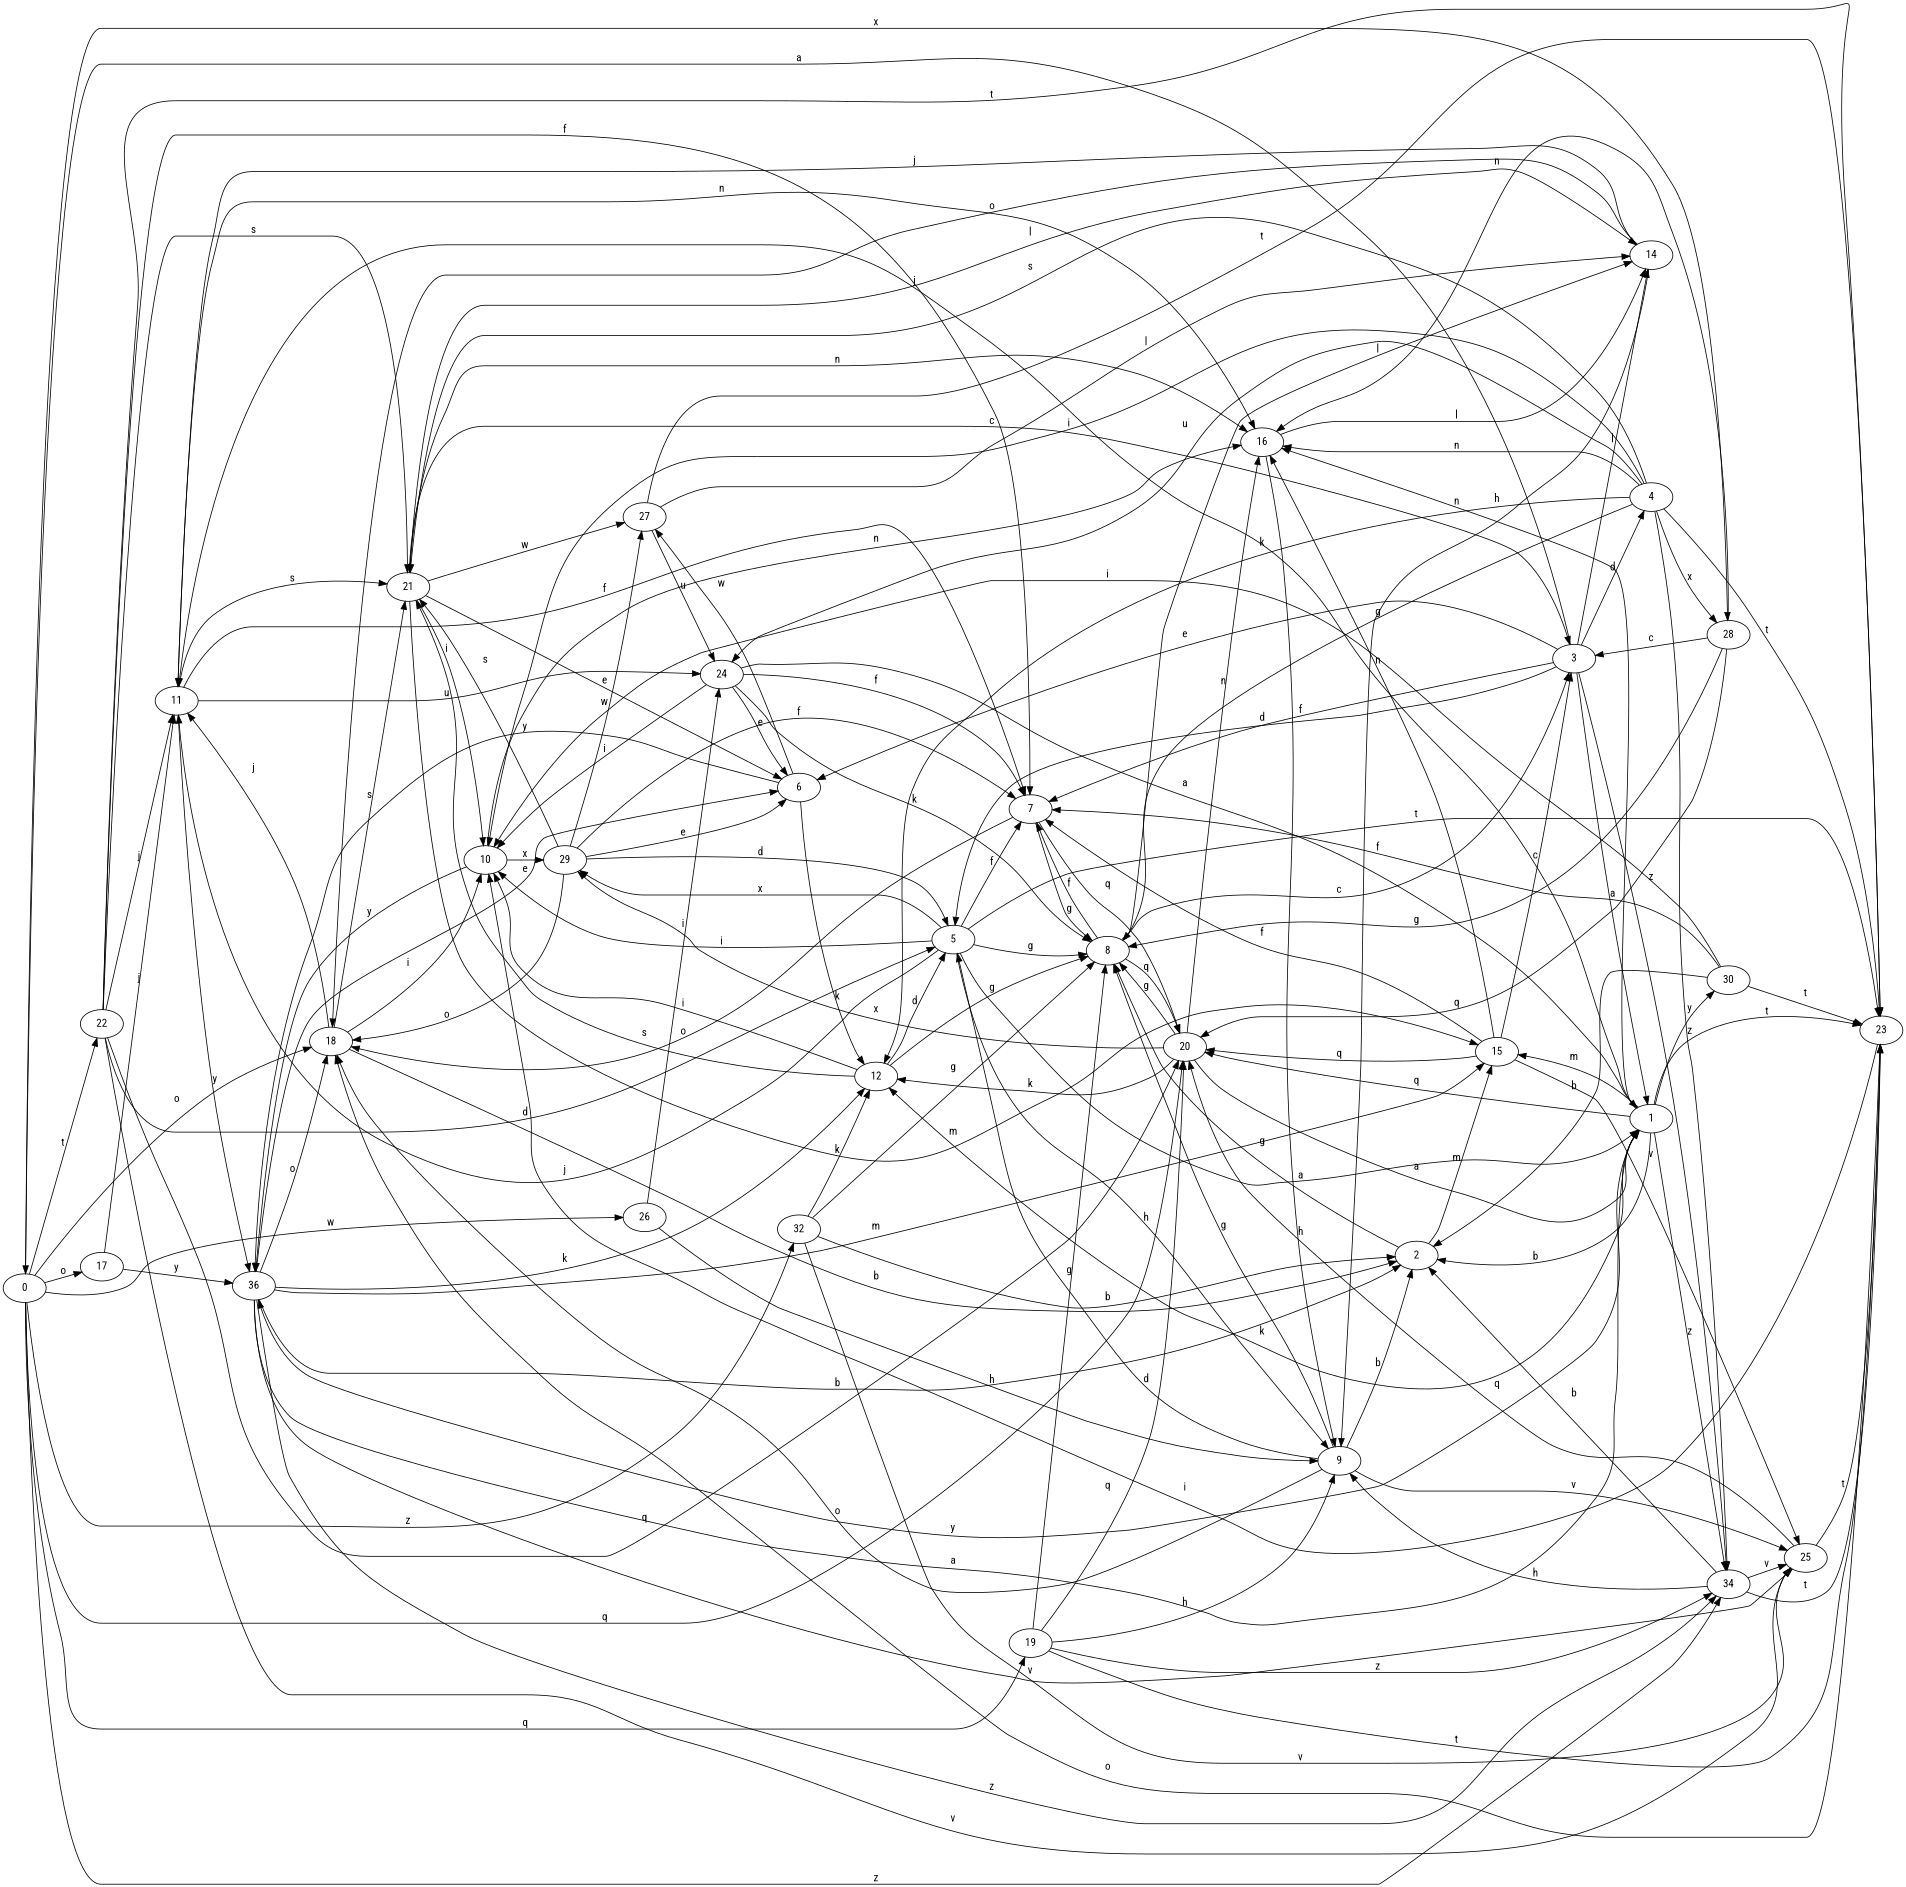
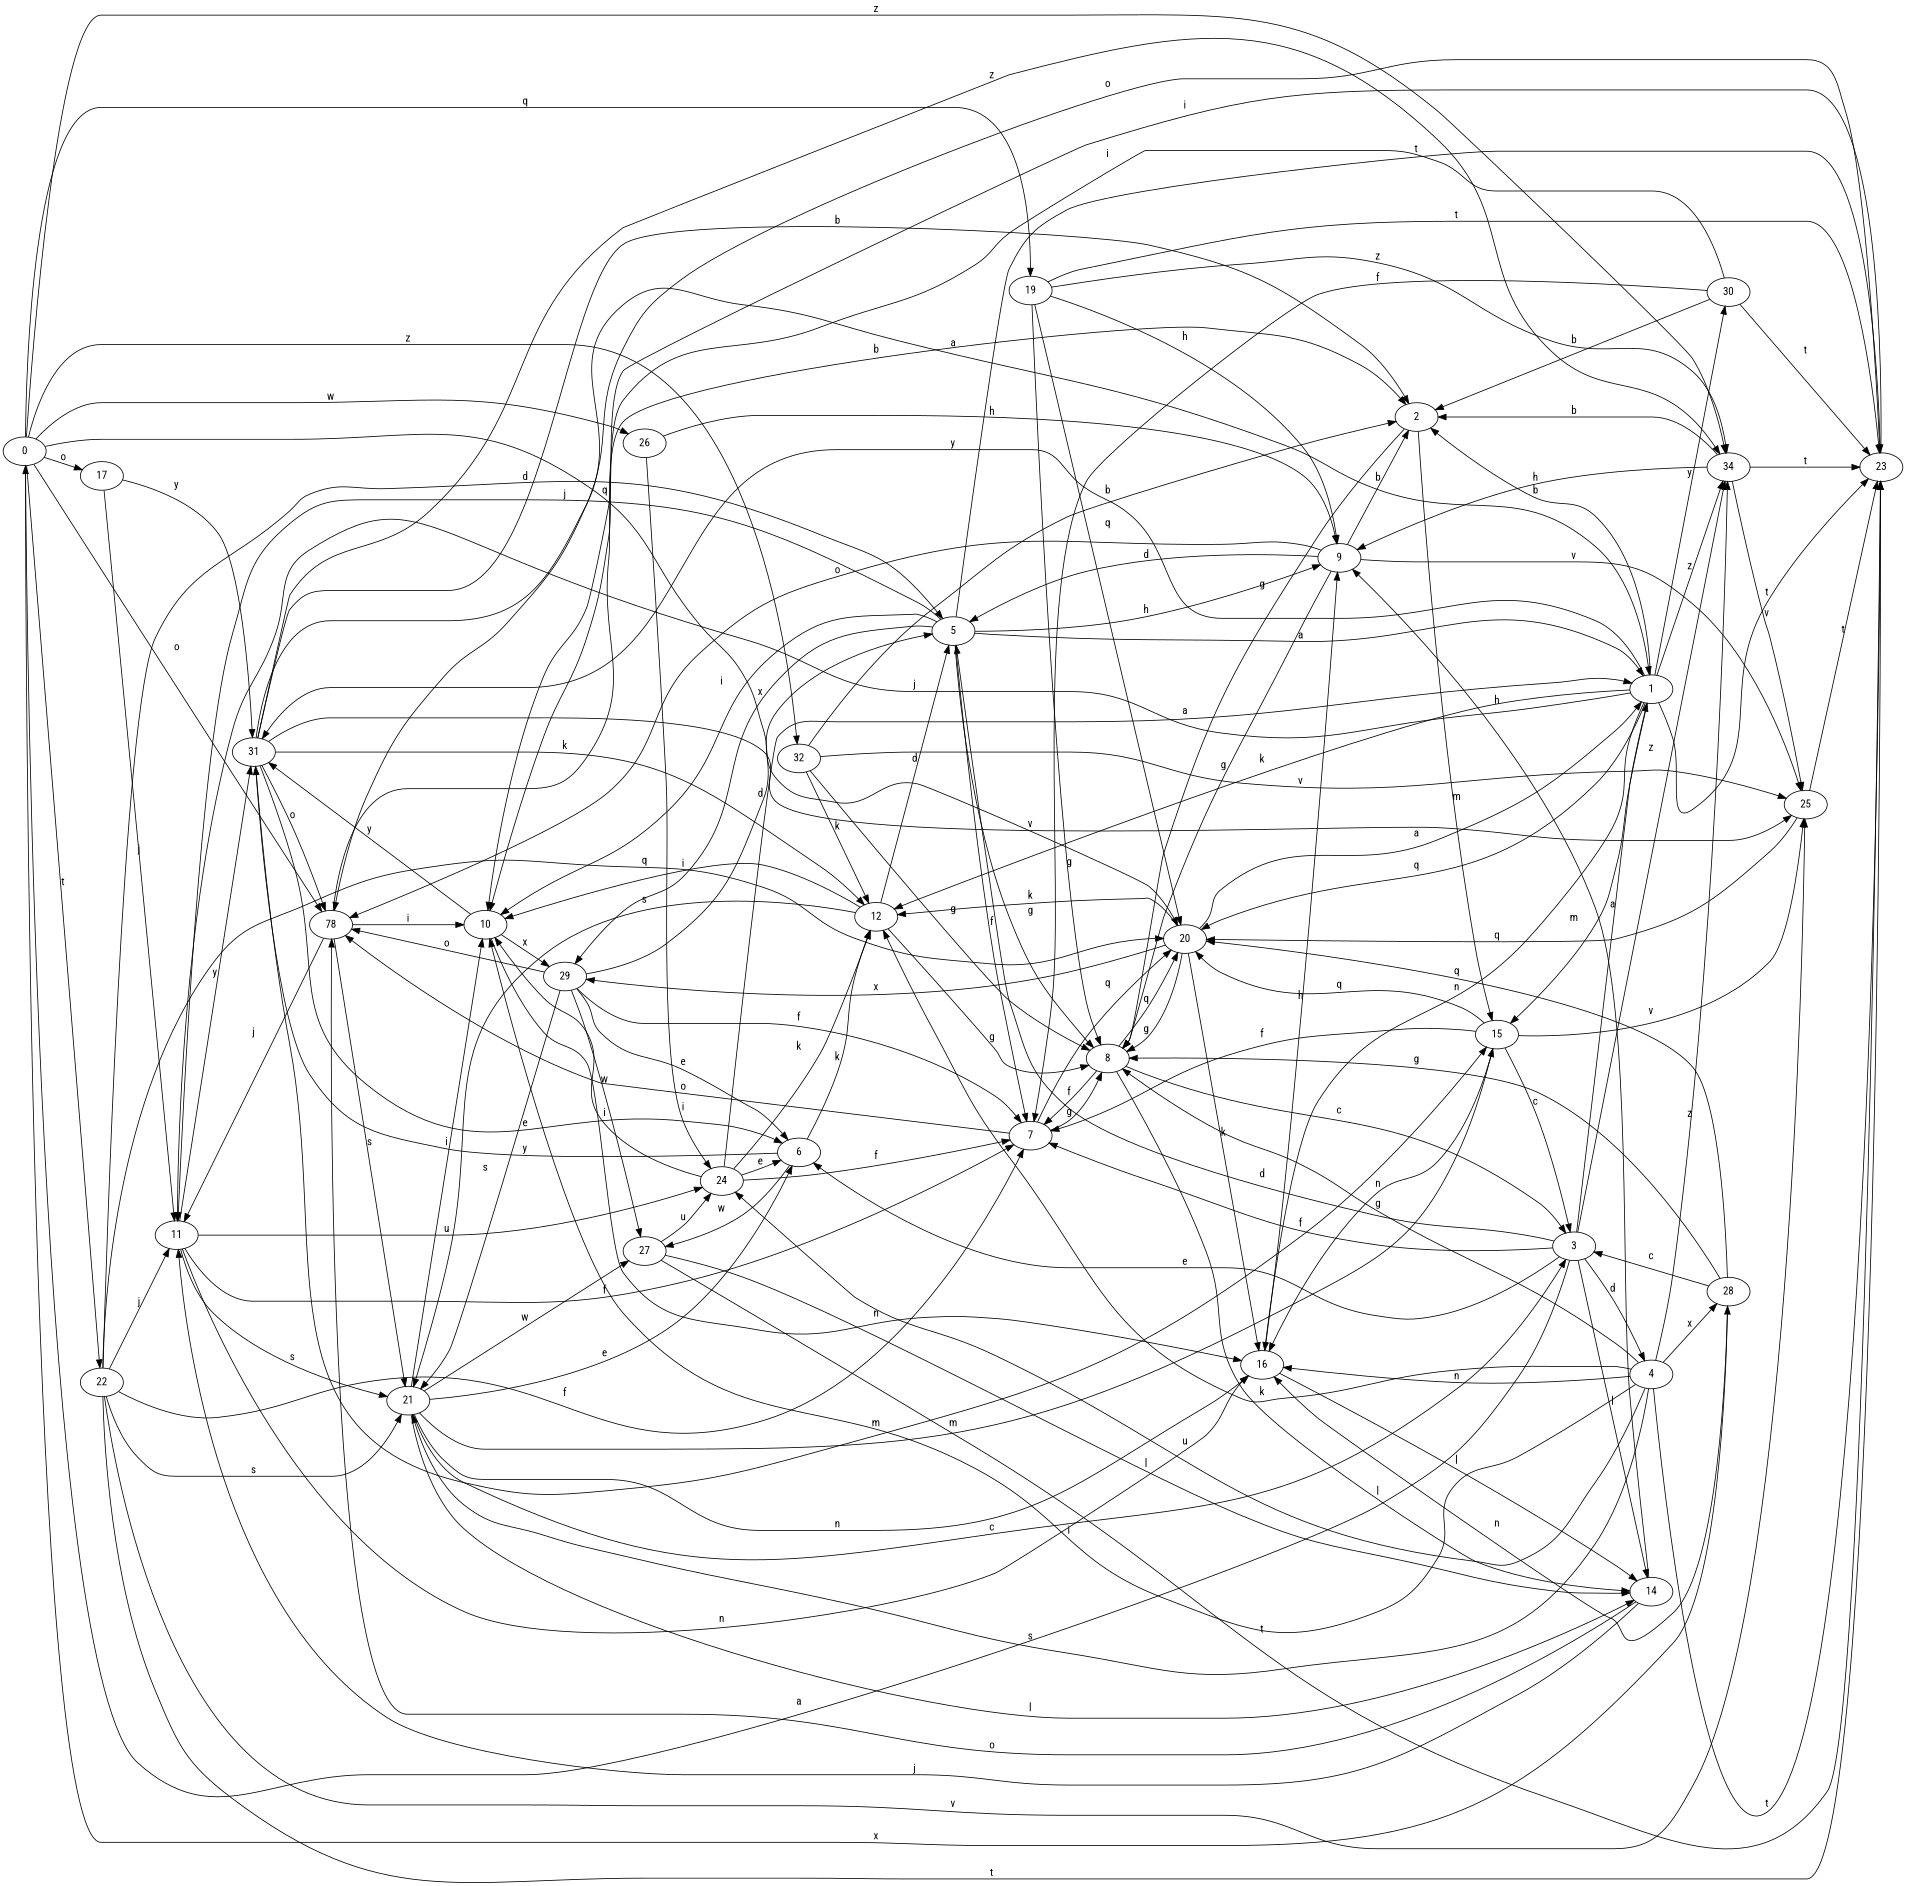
(1224, 681) -> (1224, 1133)
(903, 802) -> (815, 1062)
(331, 1041) -> (331, 925)
(254, 1286) -> (254, 752)
